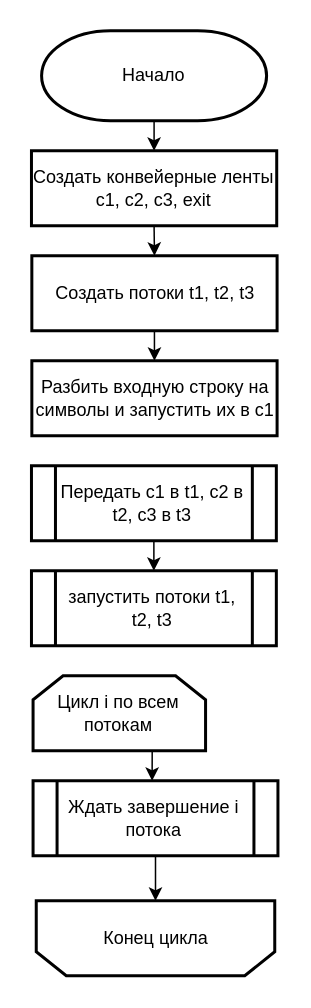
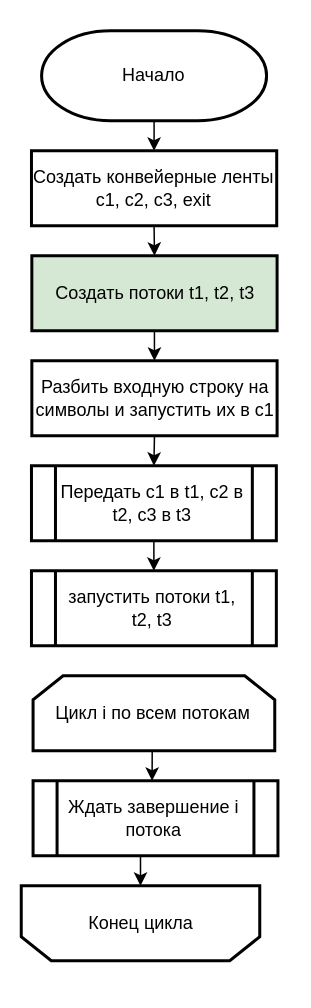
(154, 293) -> (154, 293)
none -> (154, 446)
(119, 713) -> (154, 713)
(155, 938) -> (140, 923)
